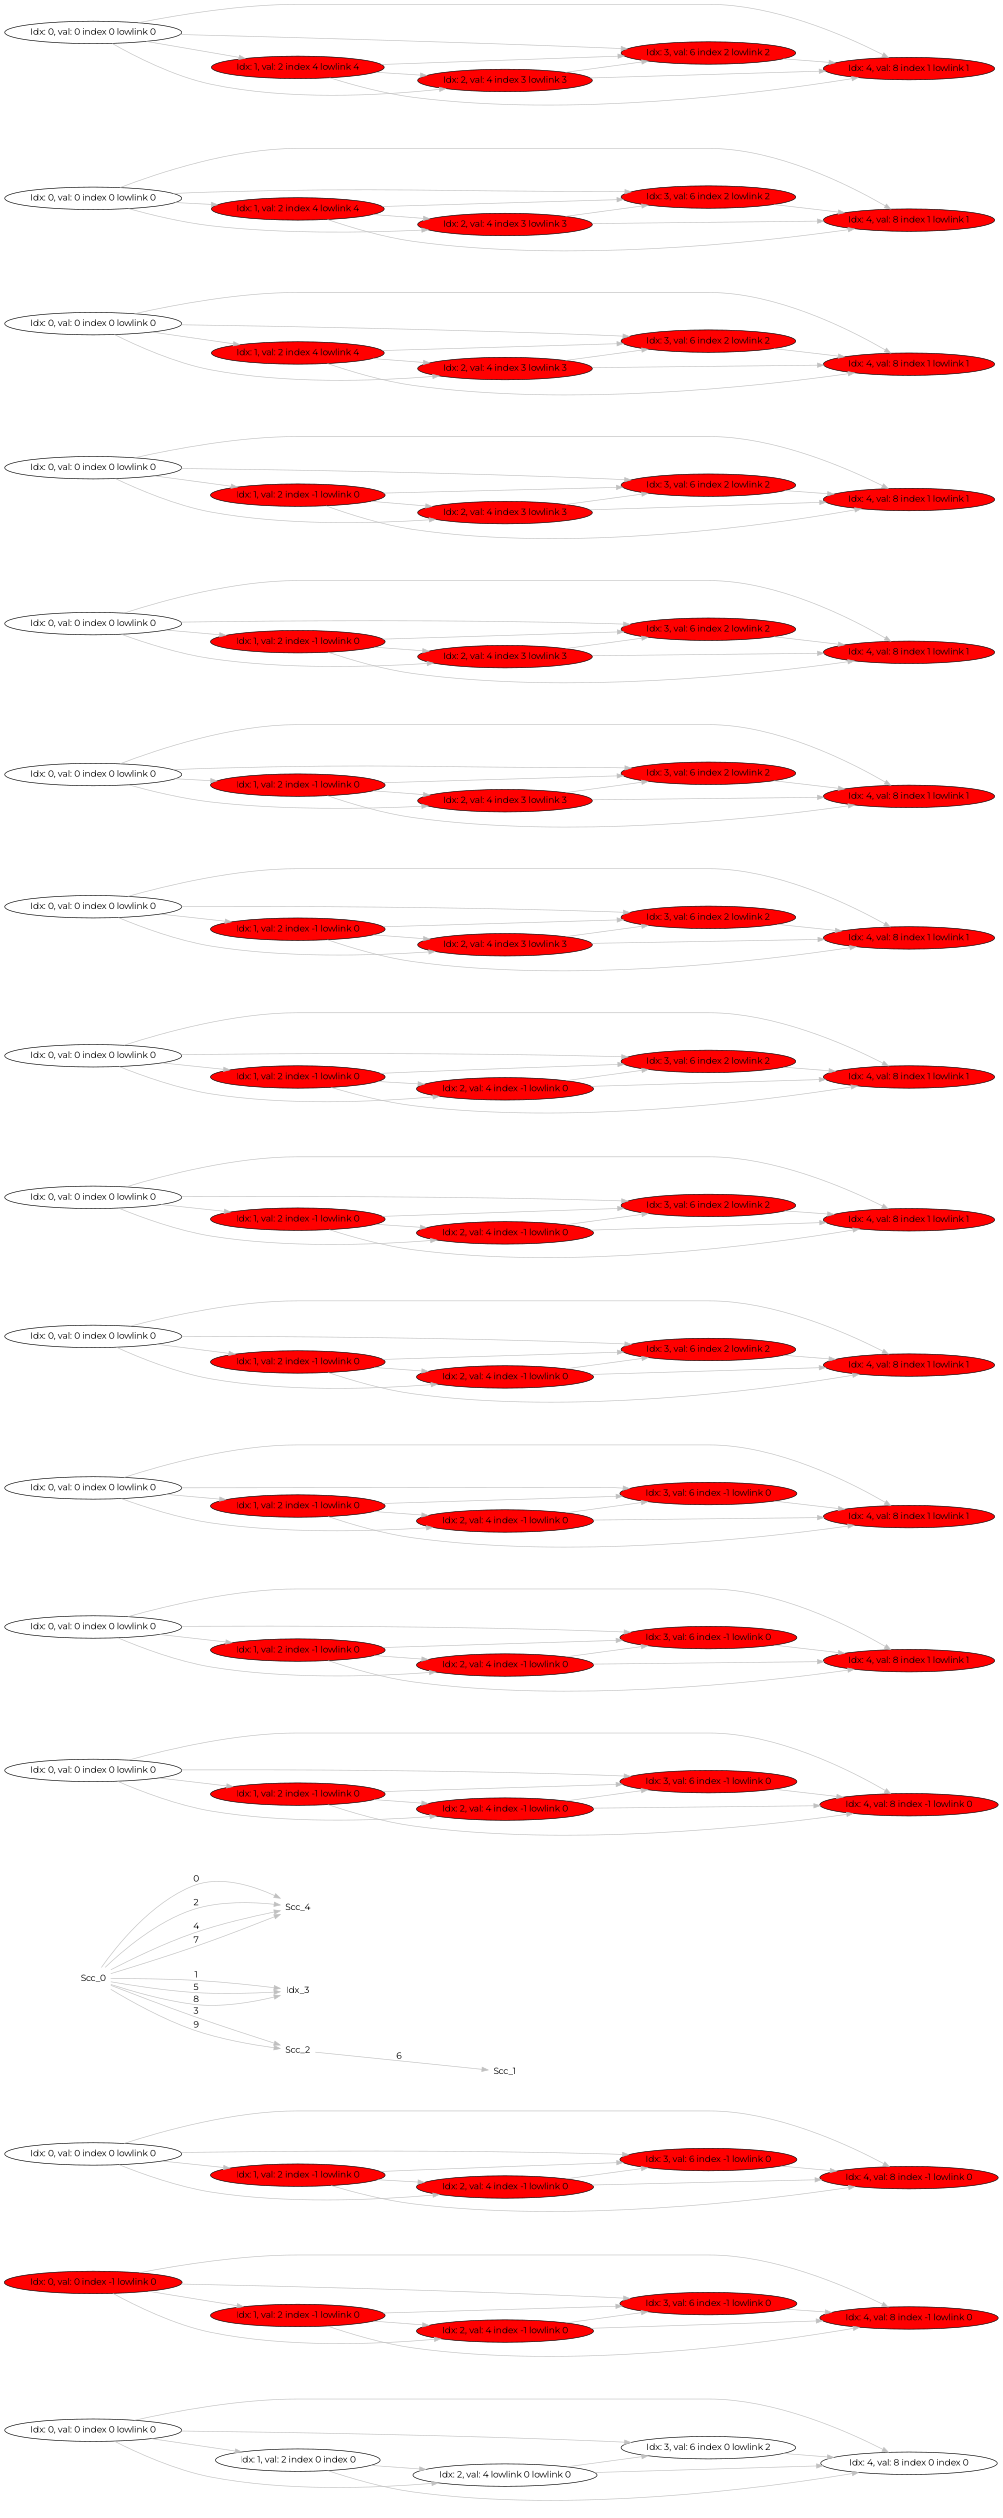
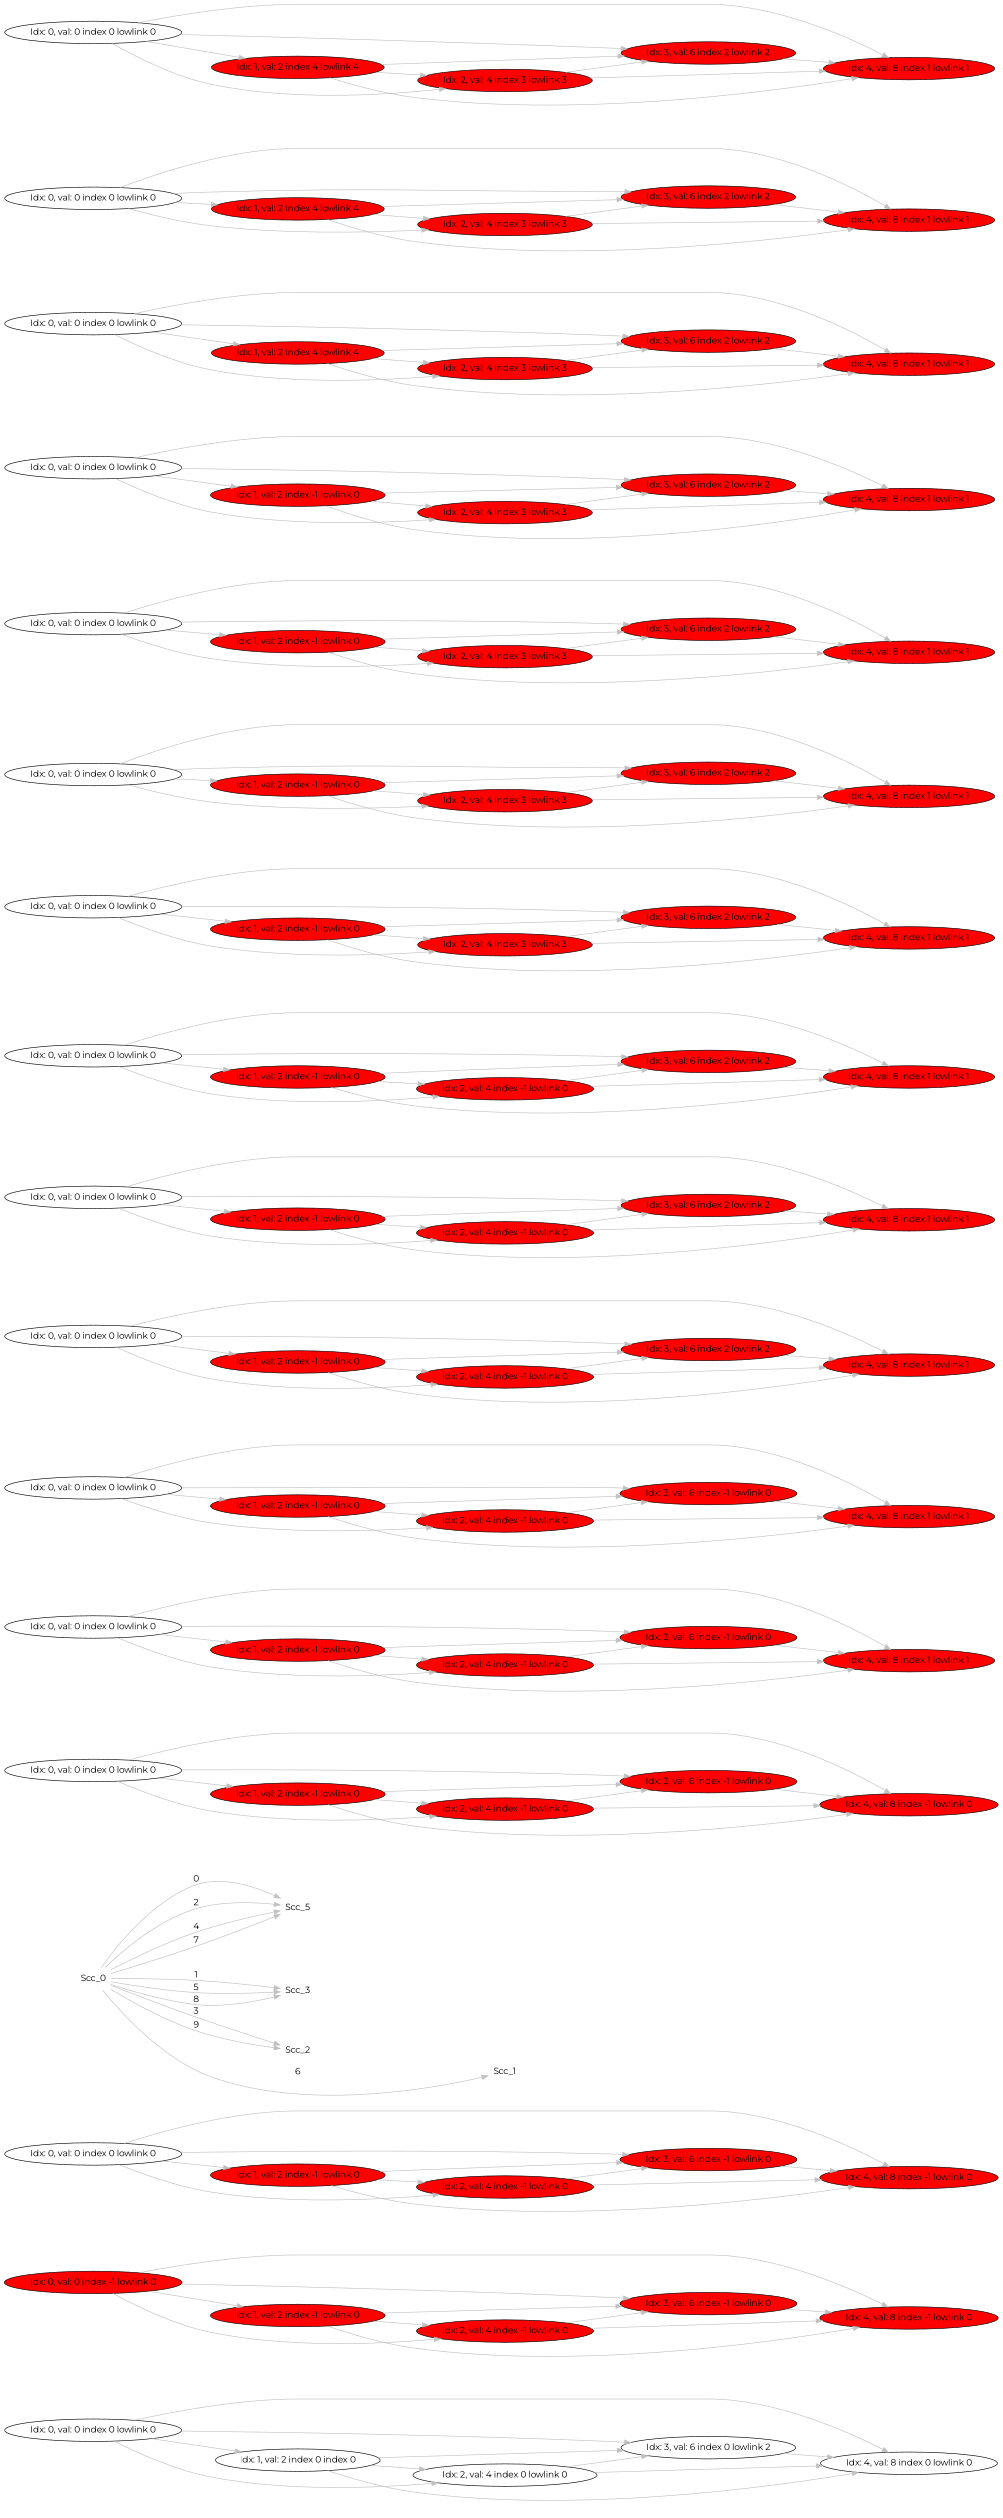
(298, 1908) -> (298, 1908)
(298, 1991) -> (298, 1991)
(399, 2061) -> (276, 2092)
none -> (498, 2454)
(909, 2463) -> (909, 2463)
(505, 2475) -> (505, 2475)
